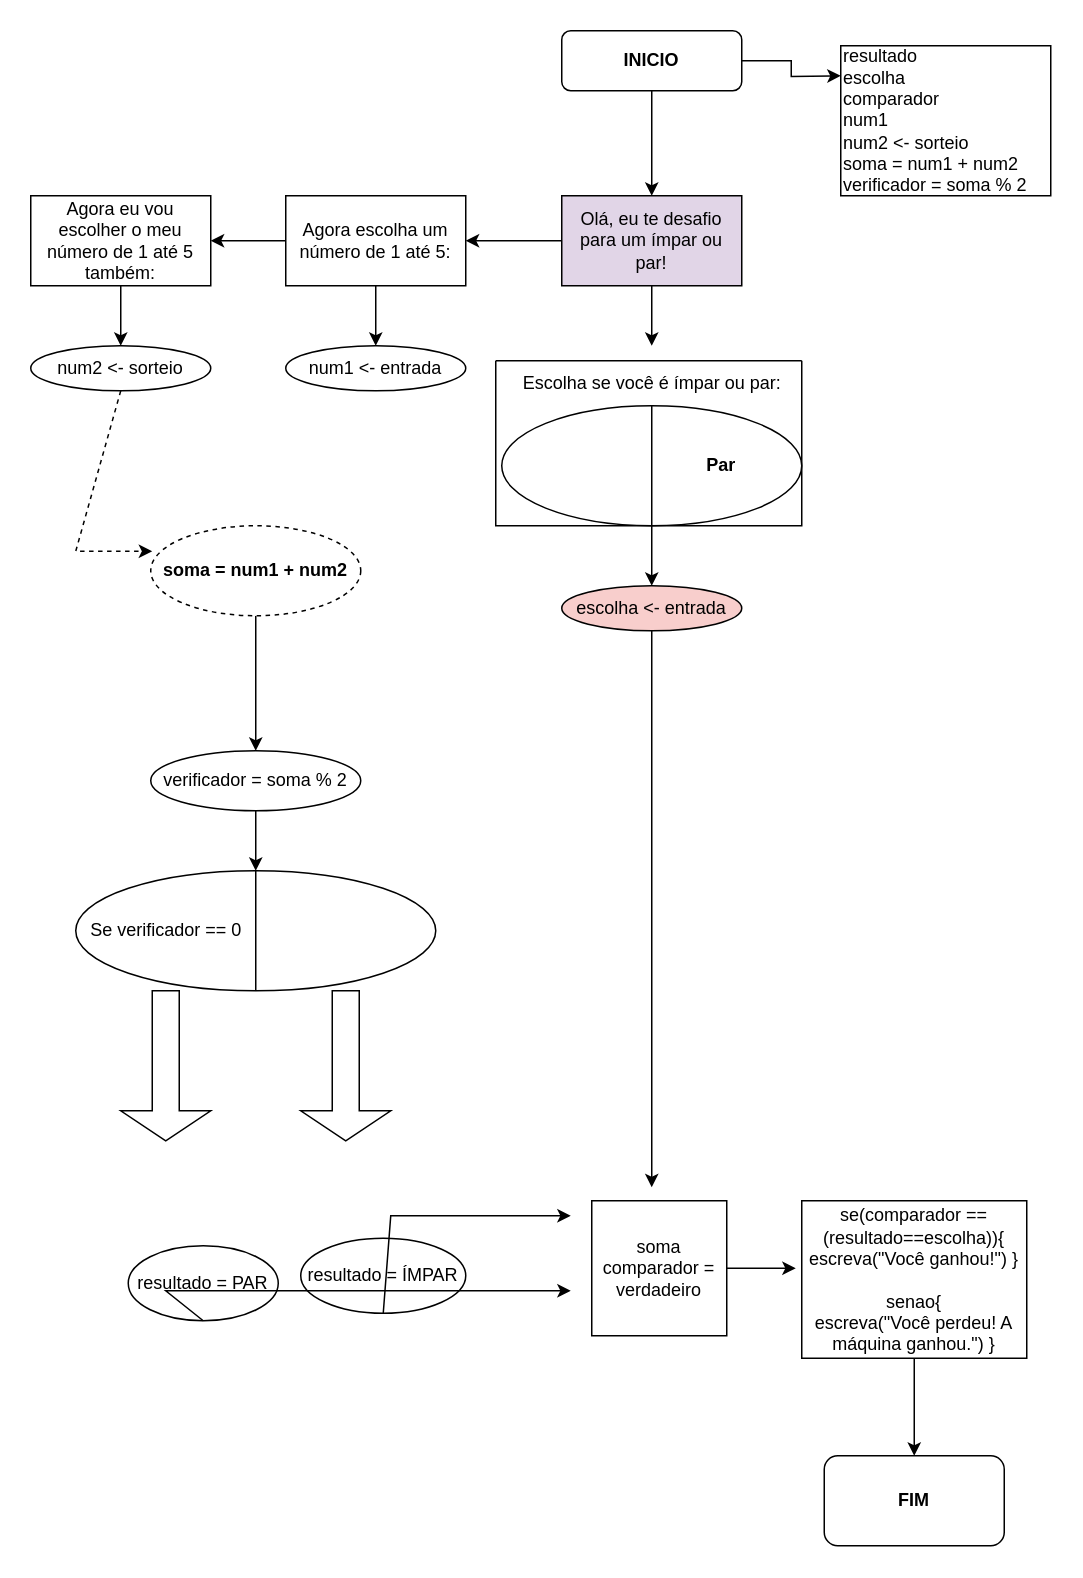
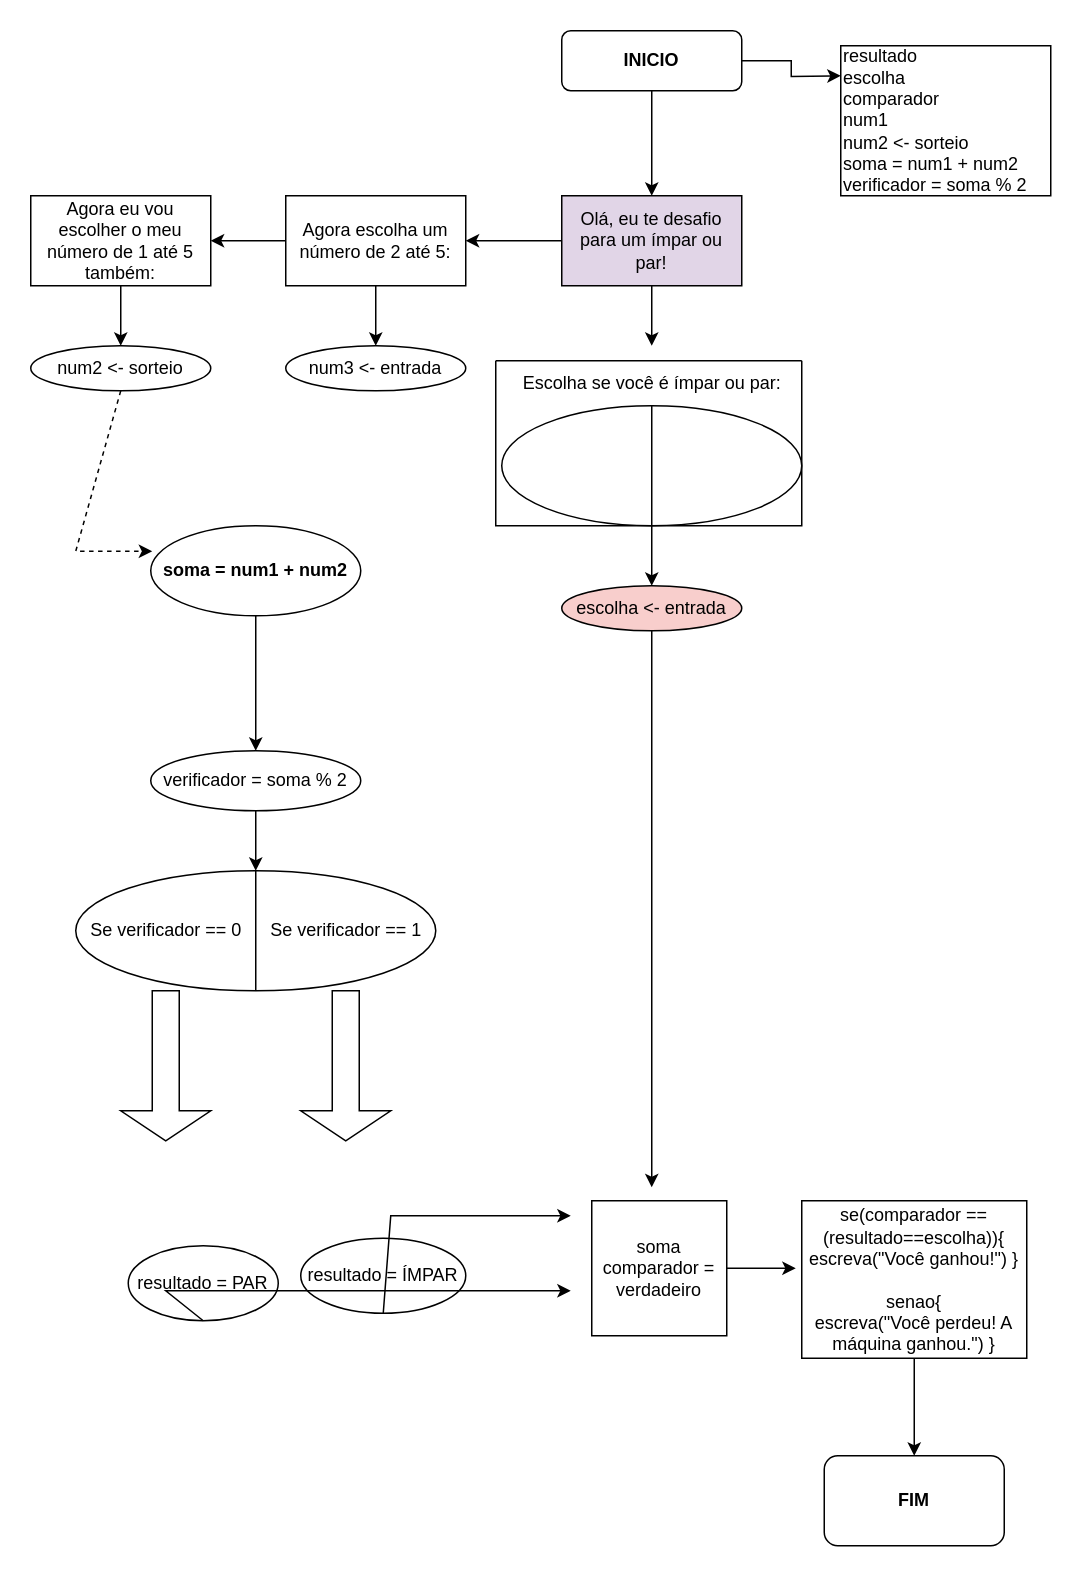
(376, 241) -> (376, 241)
(376, 368) -> (376, 368)
(721, 466) -> none
(256, 571) -> (256, 571)
none -> (346, 931)
